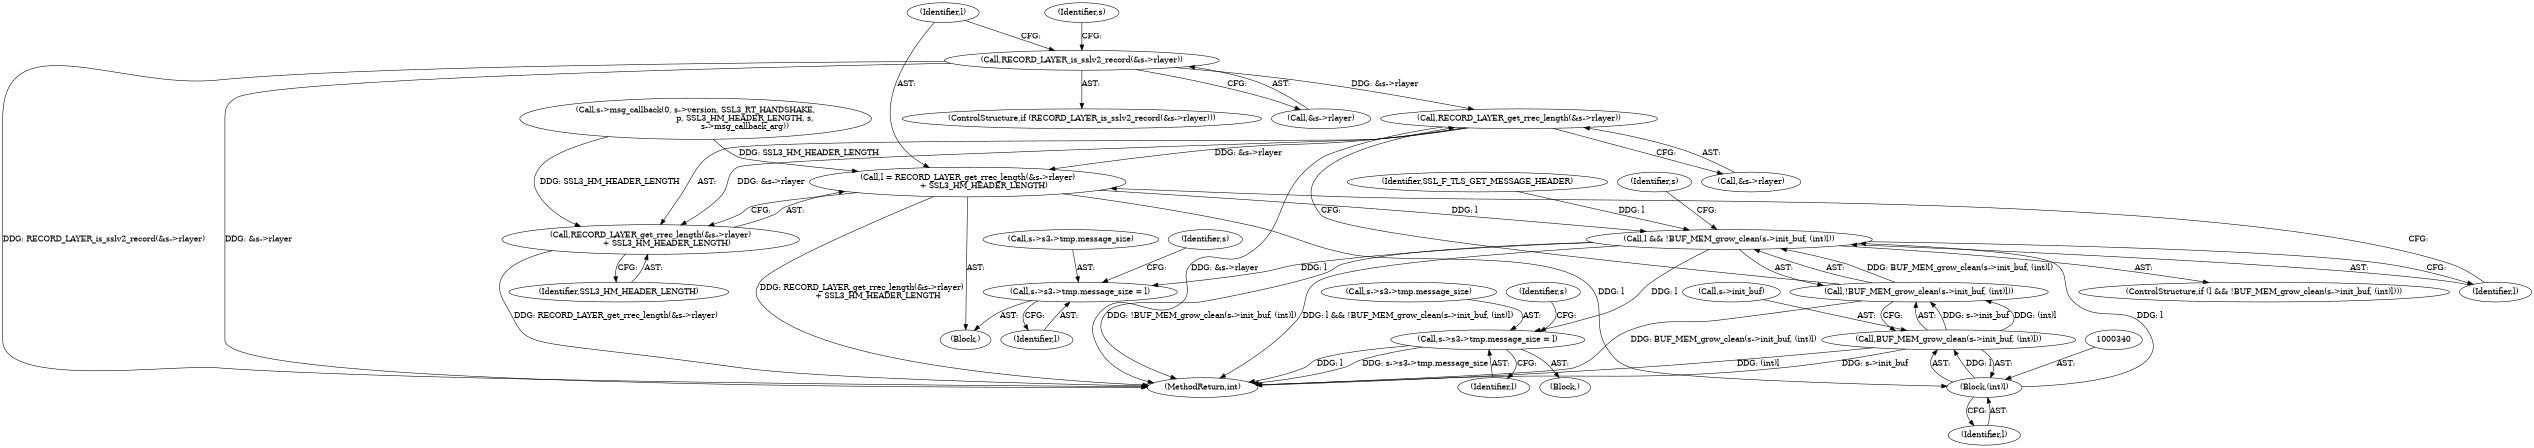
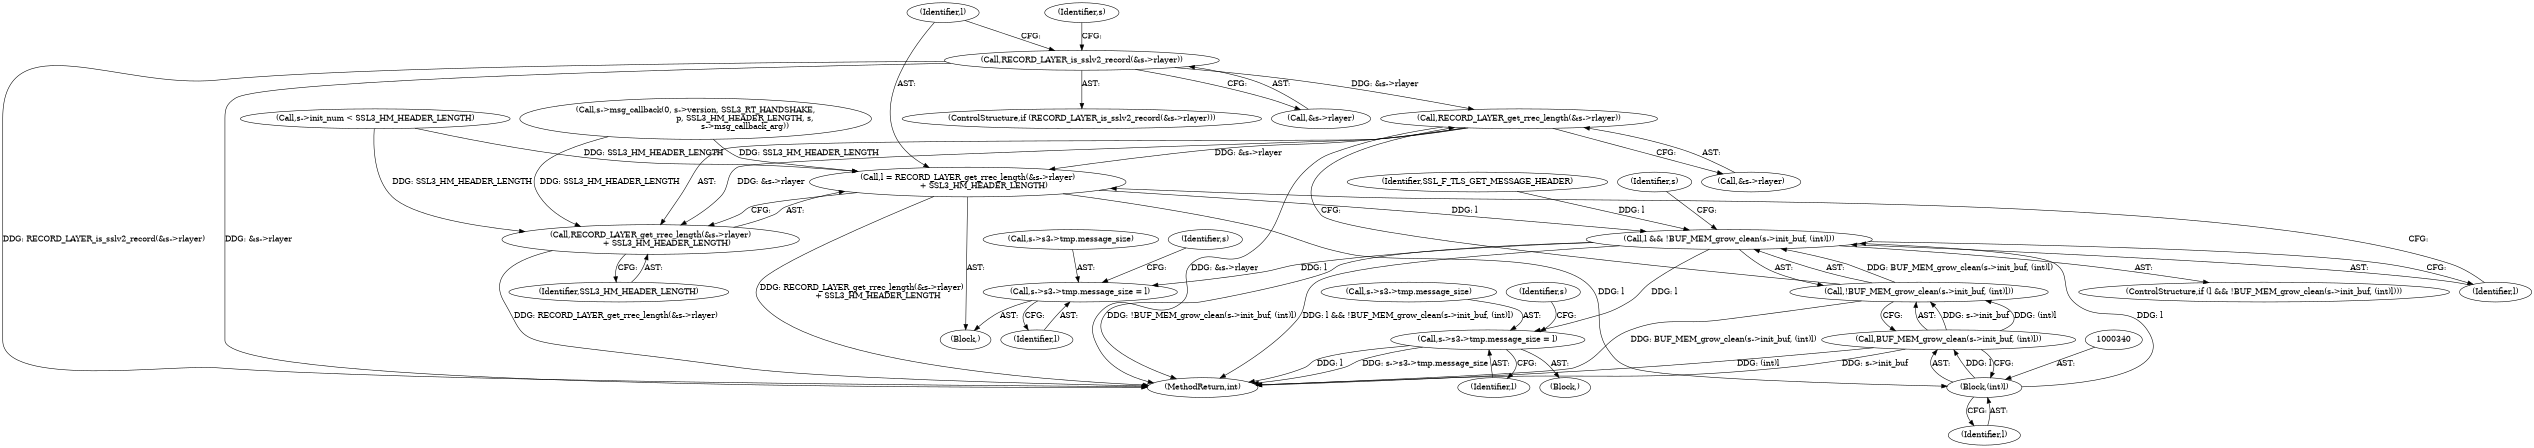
none -> (375, 119)
(1731, 292) -> none
(2005, 364) -> (2005, 364)
